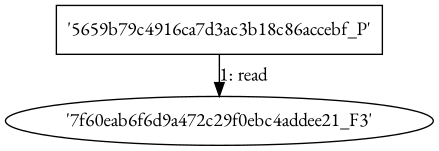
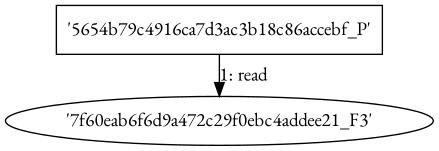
(219, 30) -> (219, 30)
